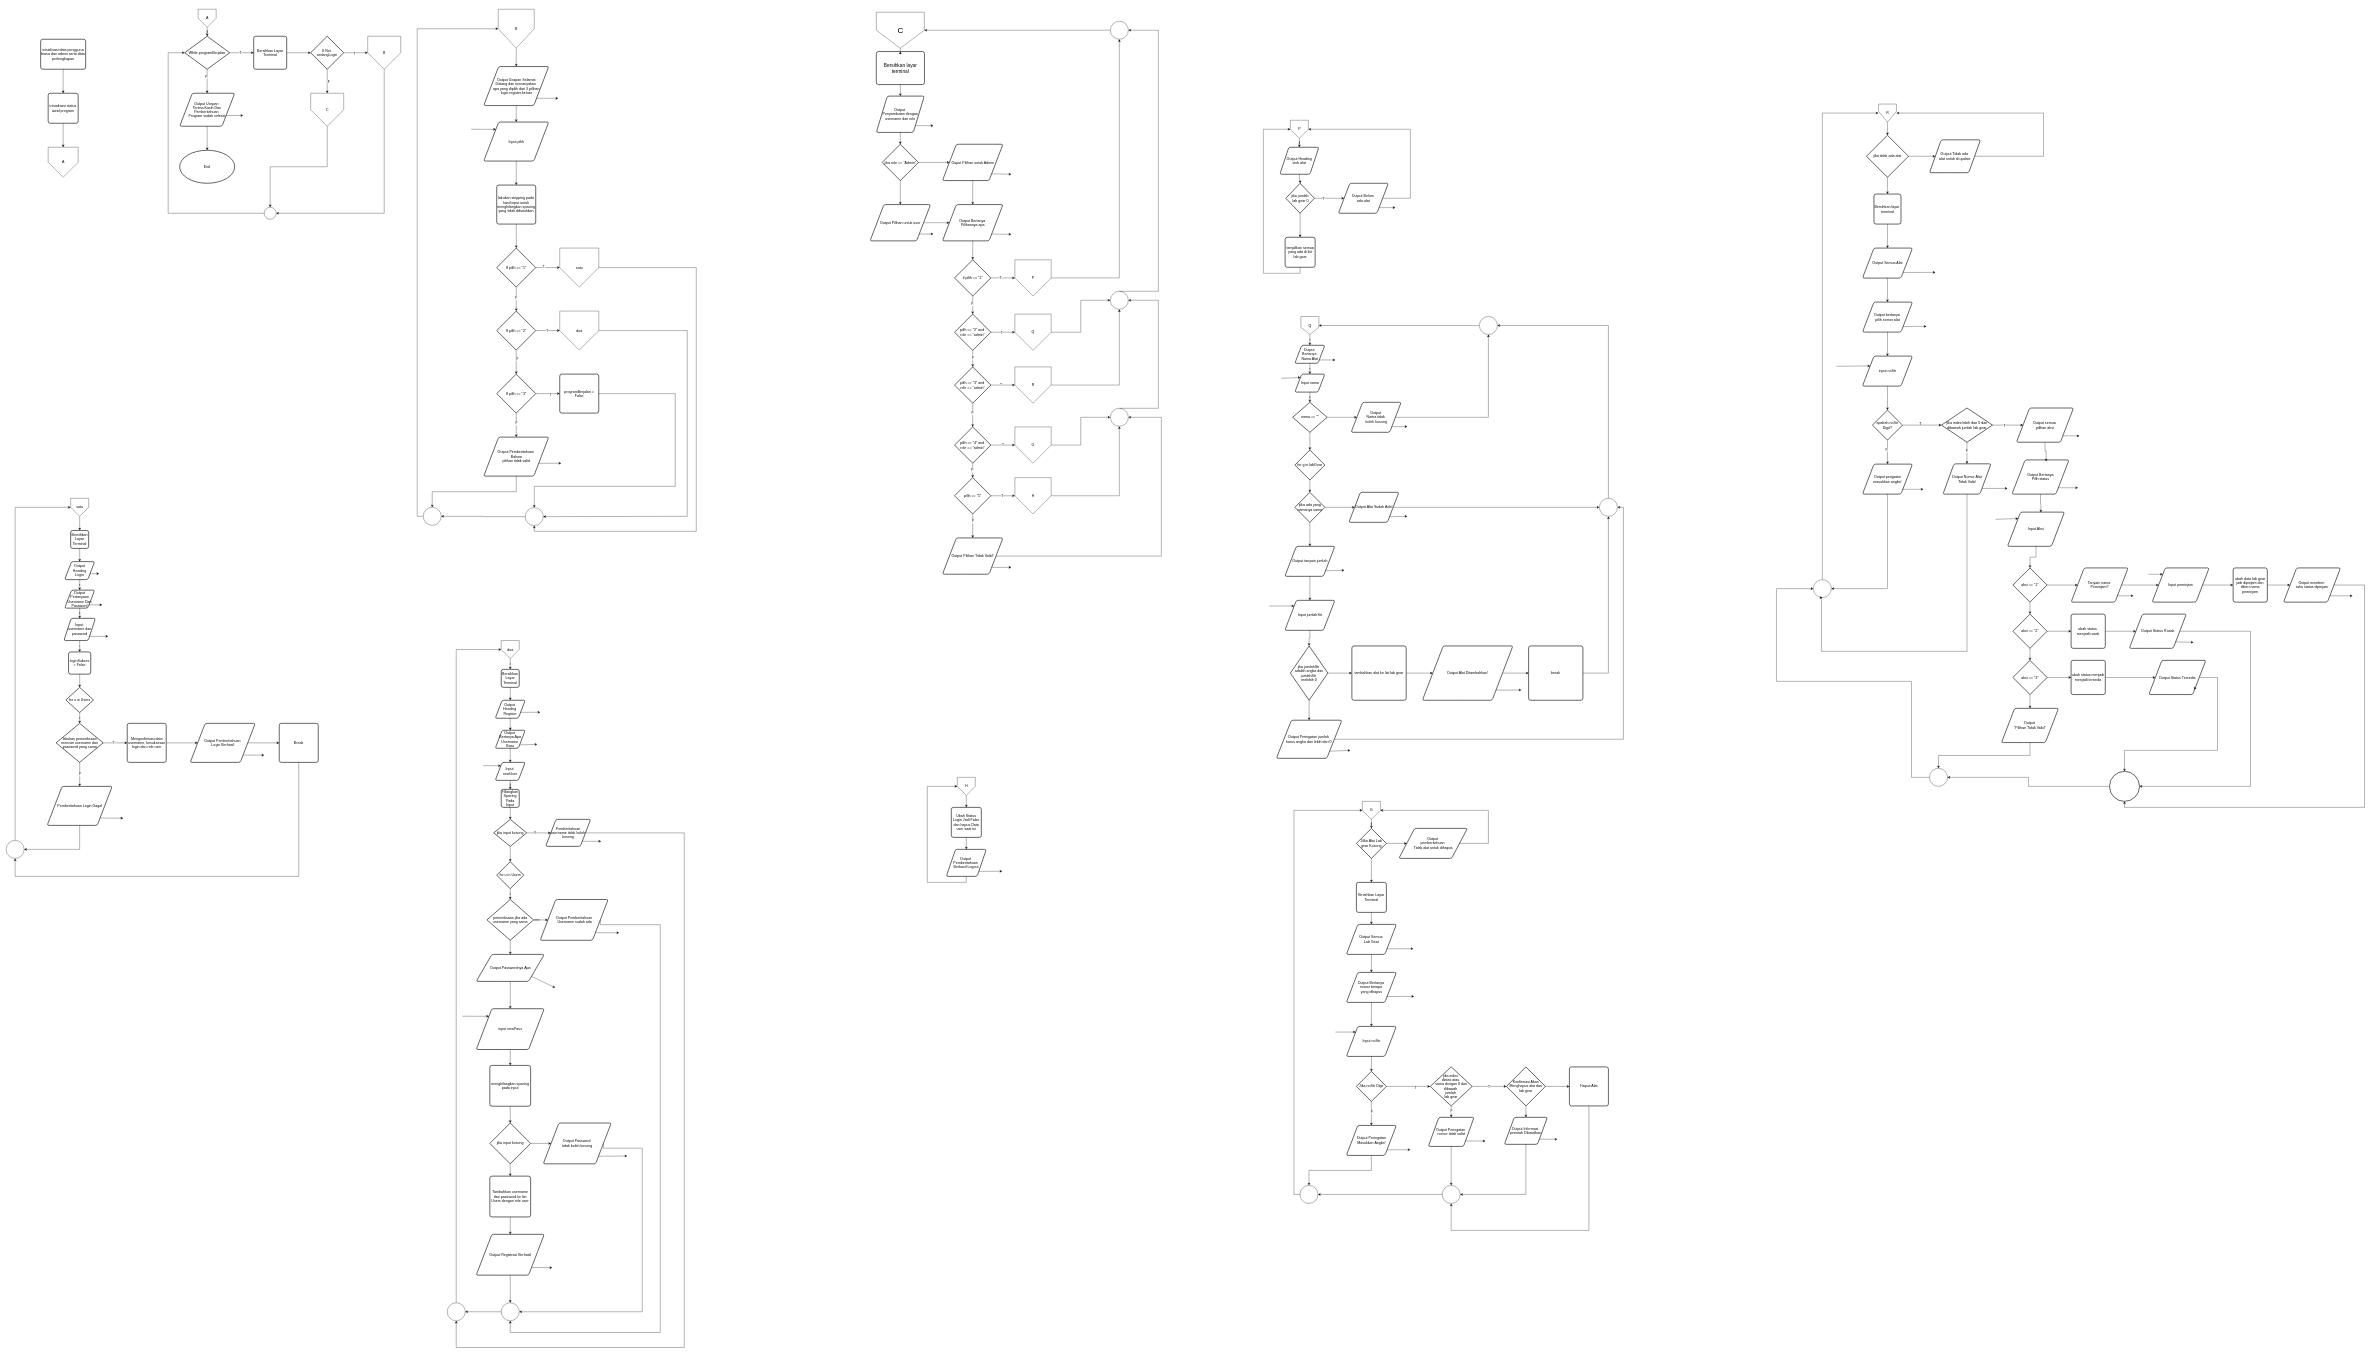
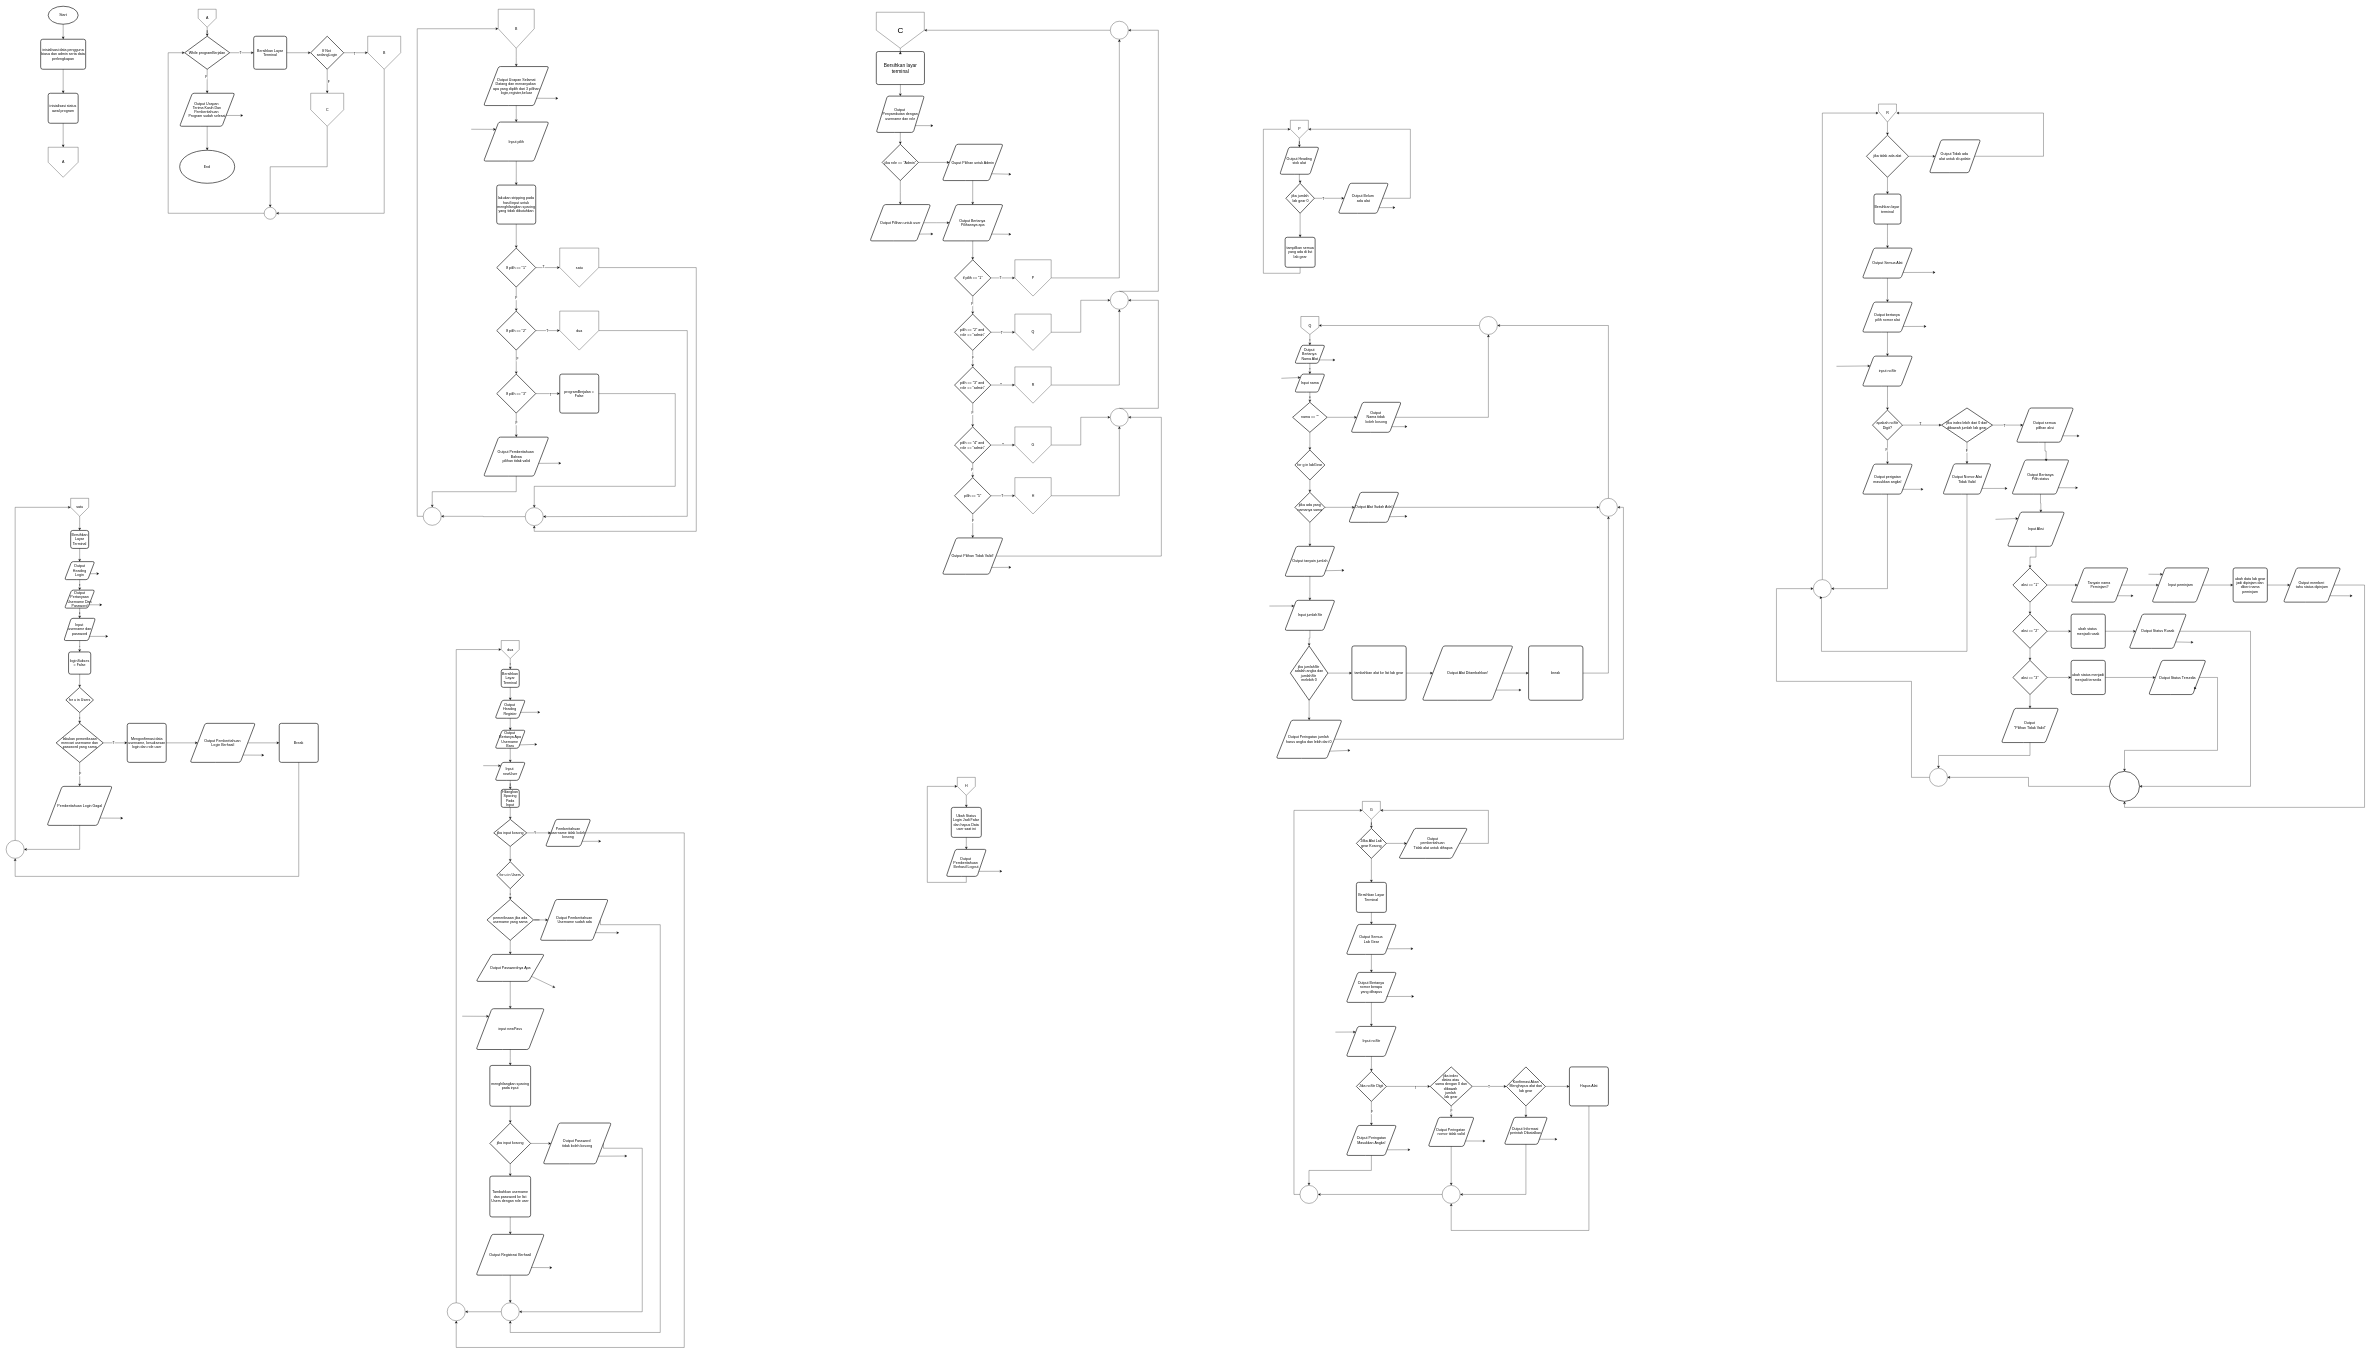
none -> (63, 15)
none -> (63, 25)
